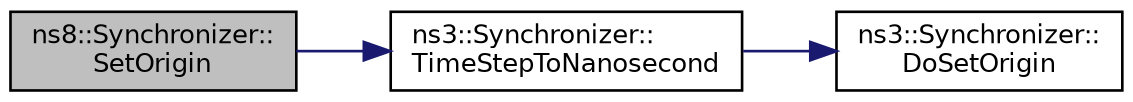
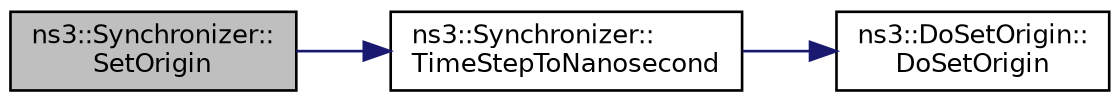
(153, 51) -> (153, 51)
(979, 51) -> (973, 51)
